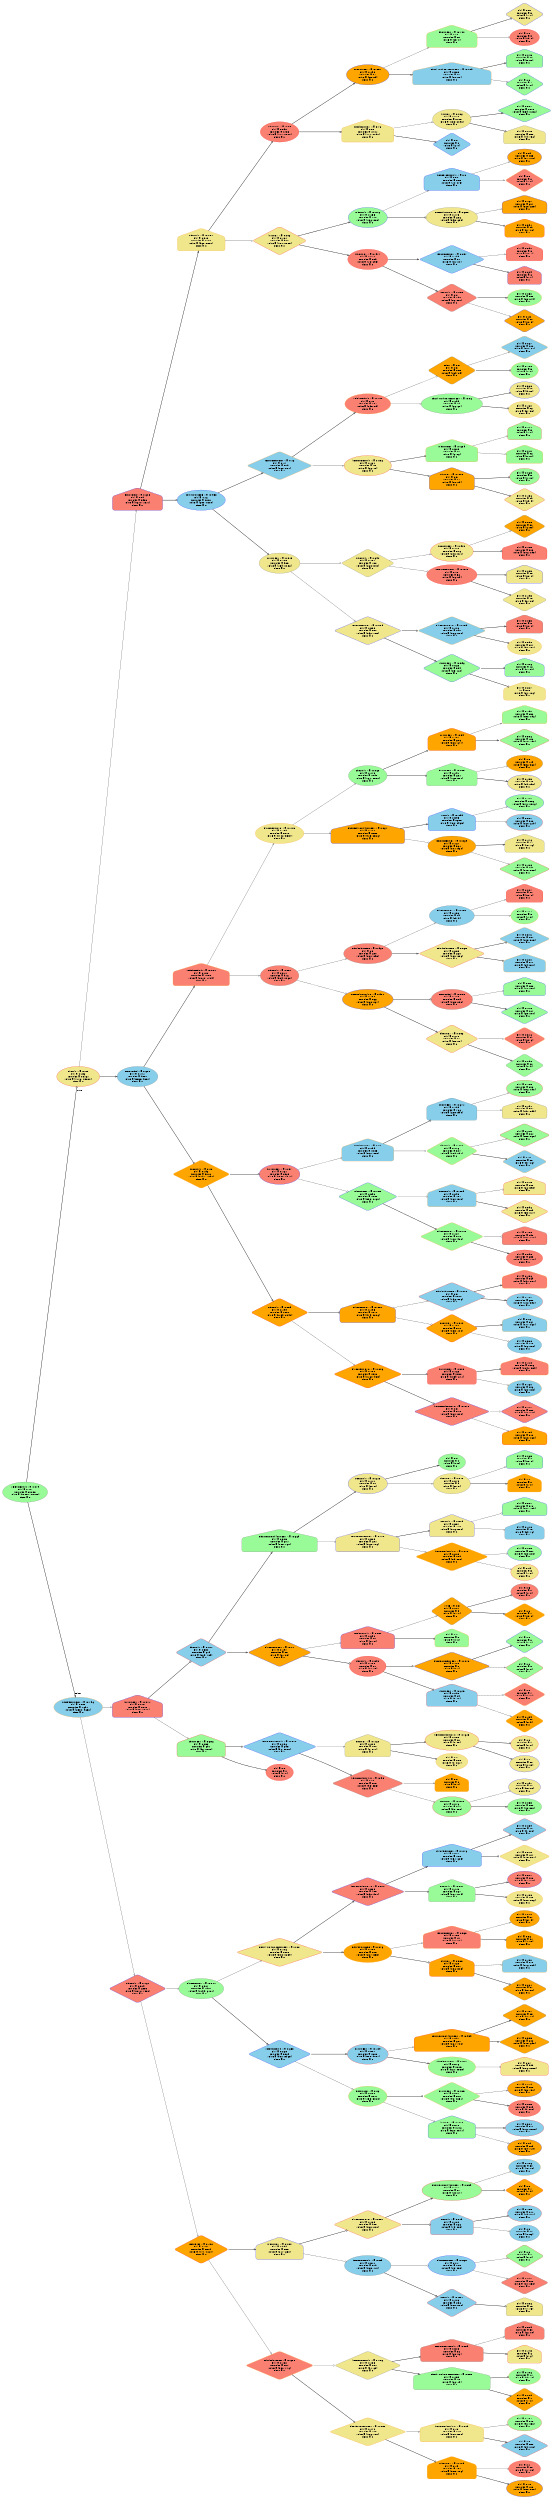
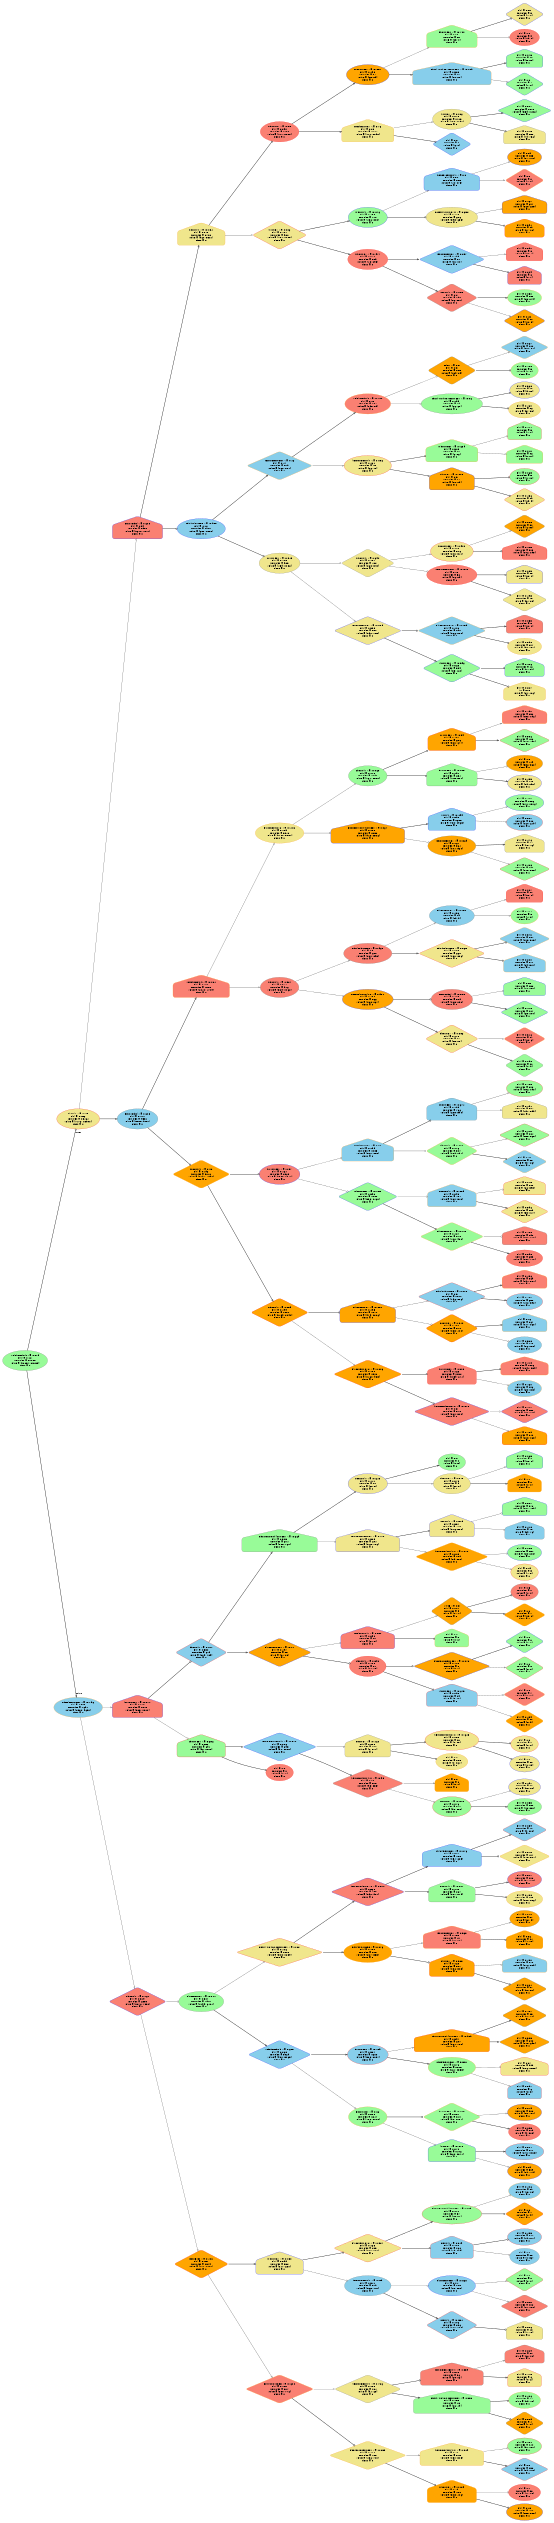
(525, 715) -> (525, 715)
none -> (525, 2091)
